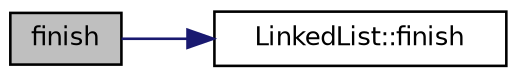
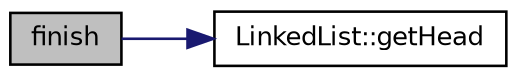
(360, 39) -> (360, 39)
